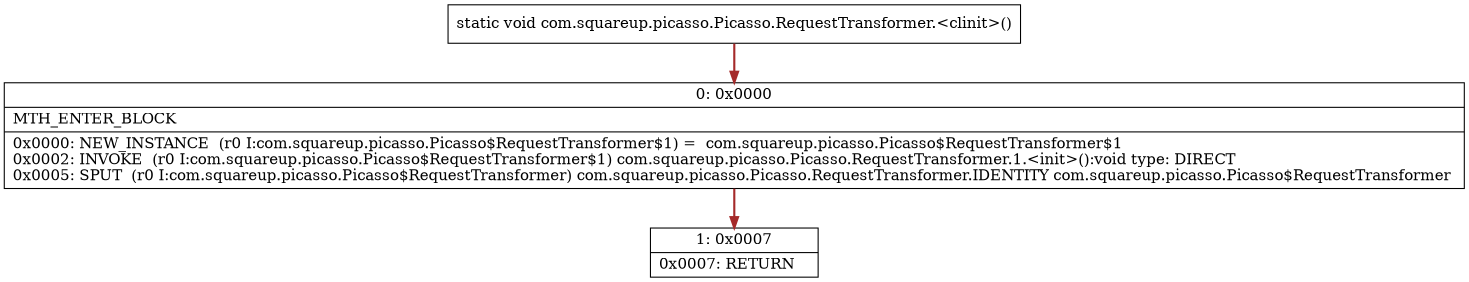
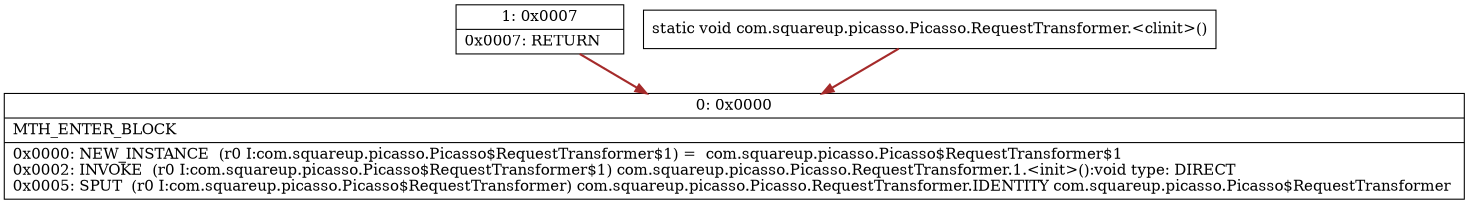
(734, 203) -> (608, 71)
